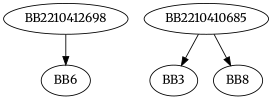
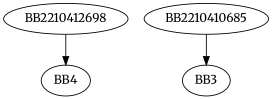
(66, 81) -> (66, 81)
(238, 81) -> none
